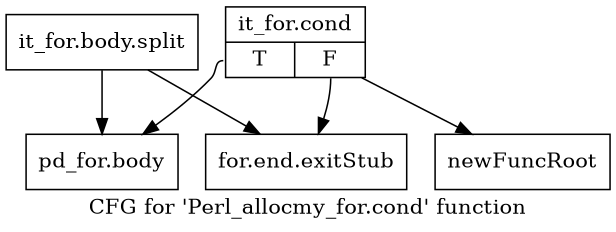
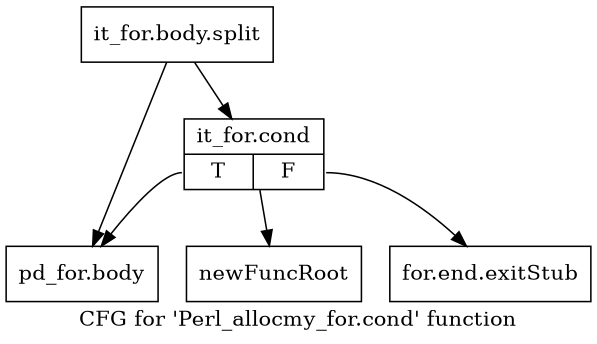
(202, 101) -> (209, 84)
